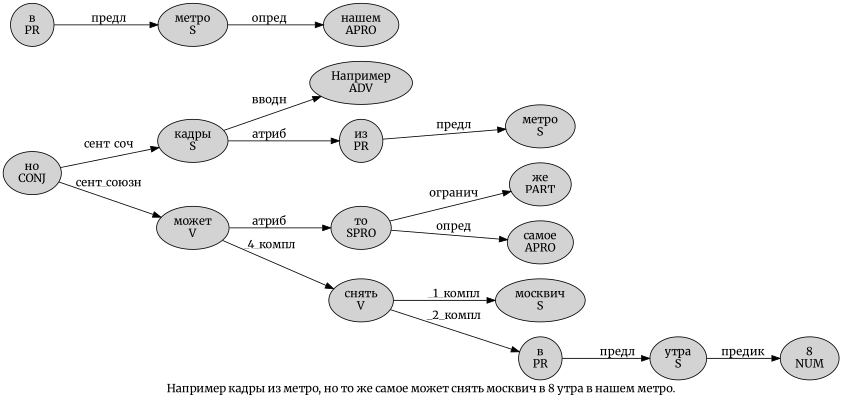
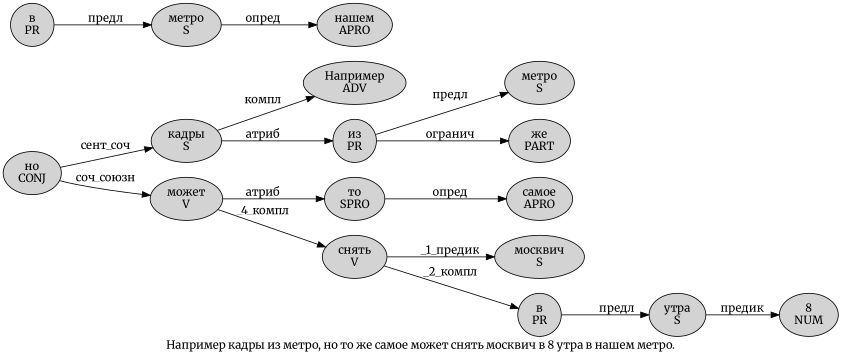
(270, 100) -> (263, 100)
(109, 183) -> (106, 178)
(447, 207) -> (438, 141)
(454, 294) -> (450, 251)
